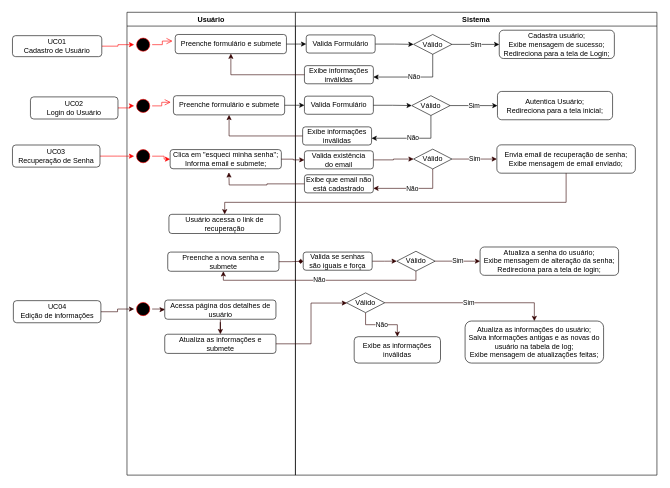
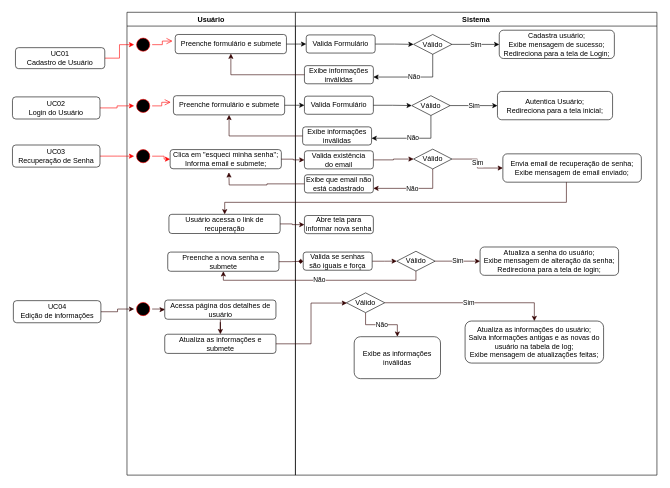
(57, 46) -> (60, 58)
(74, 108) -> (56, 108)
(566, 159) -> (572, 168)
none -> (293, 225)
none -> (339, 225)
(398, 350) -> (398, 358)
